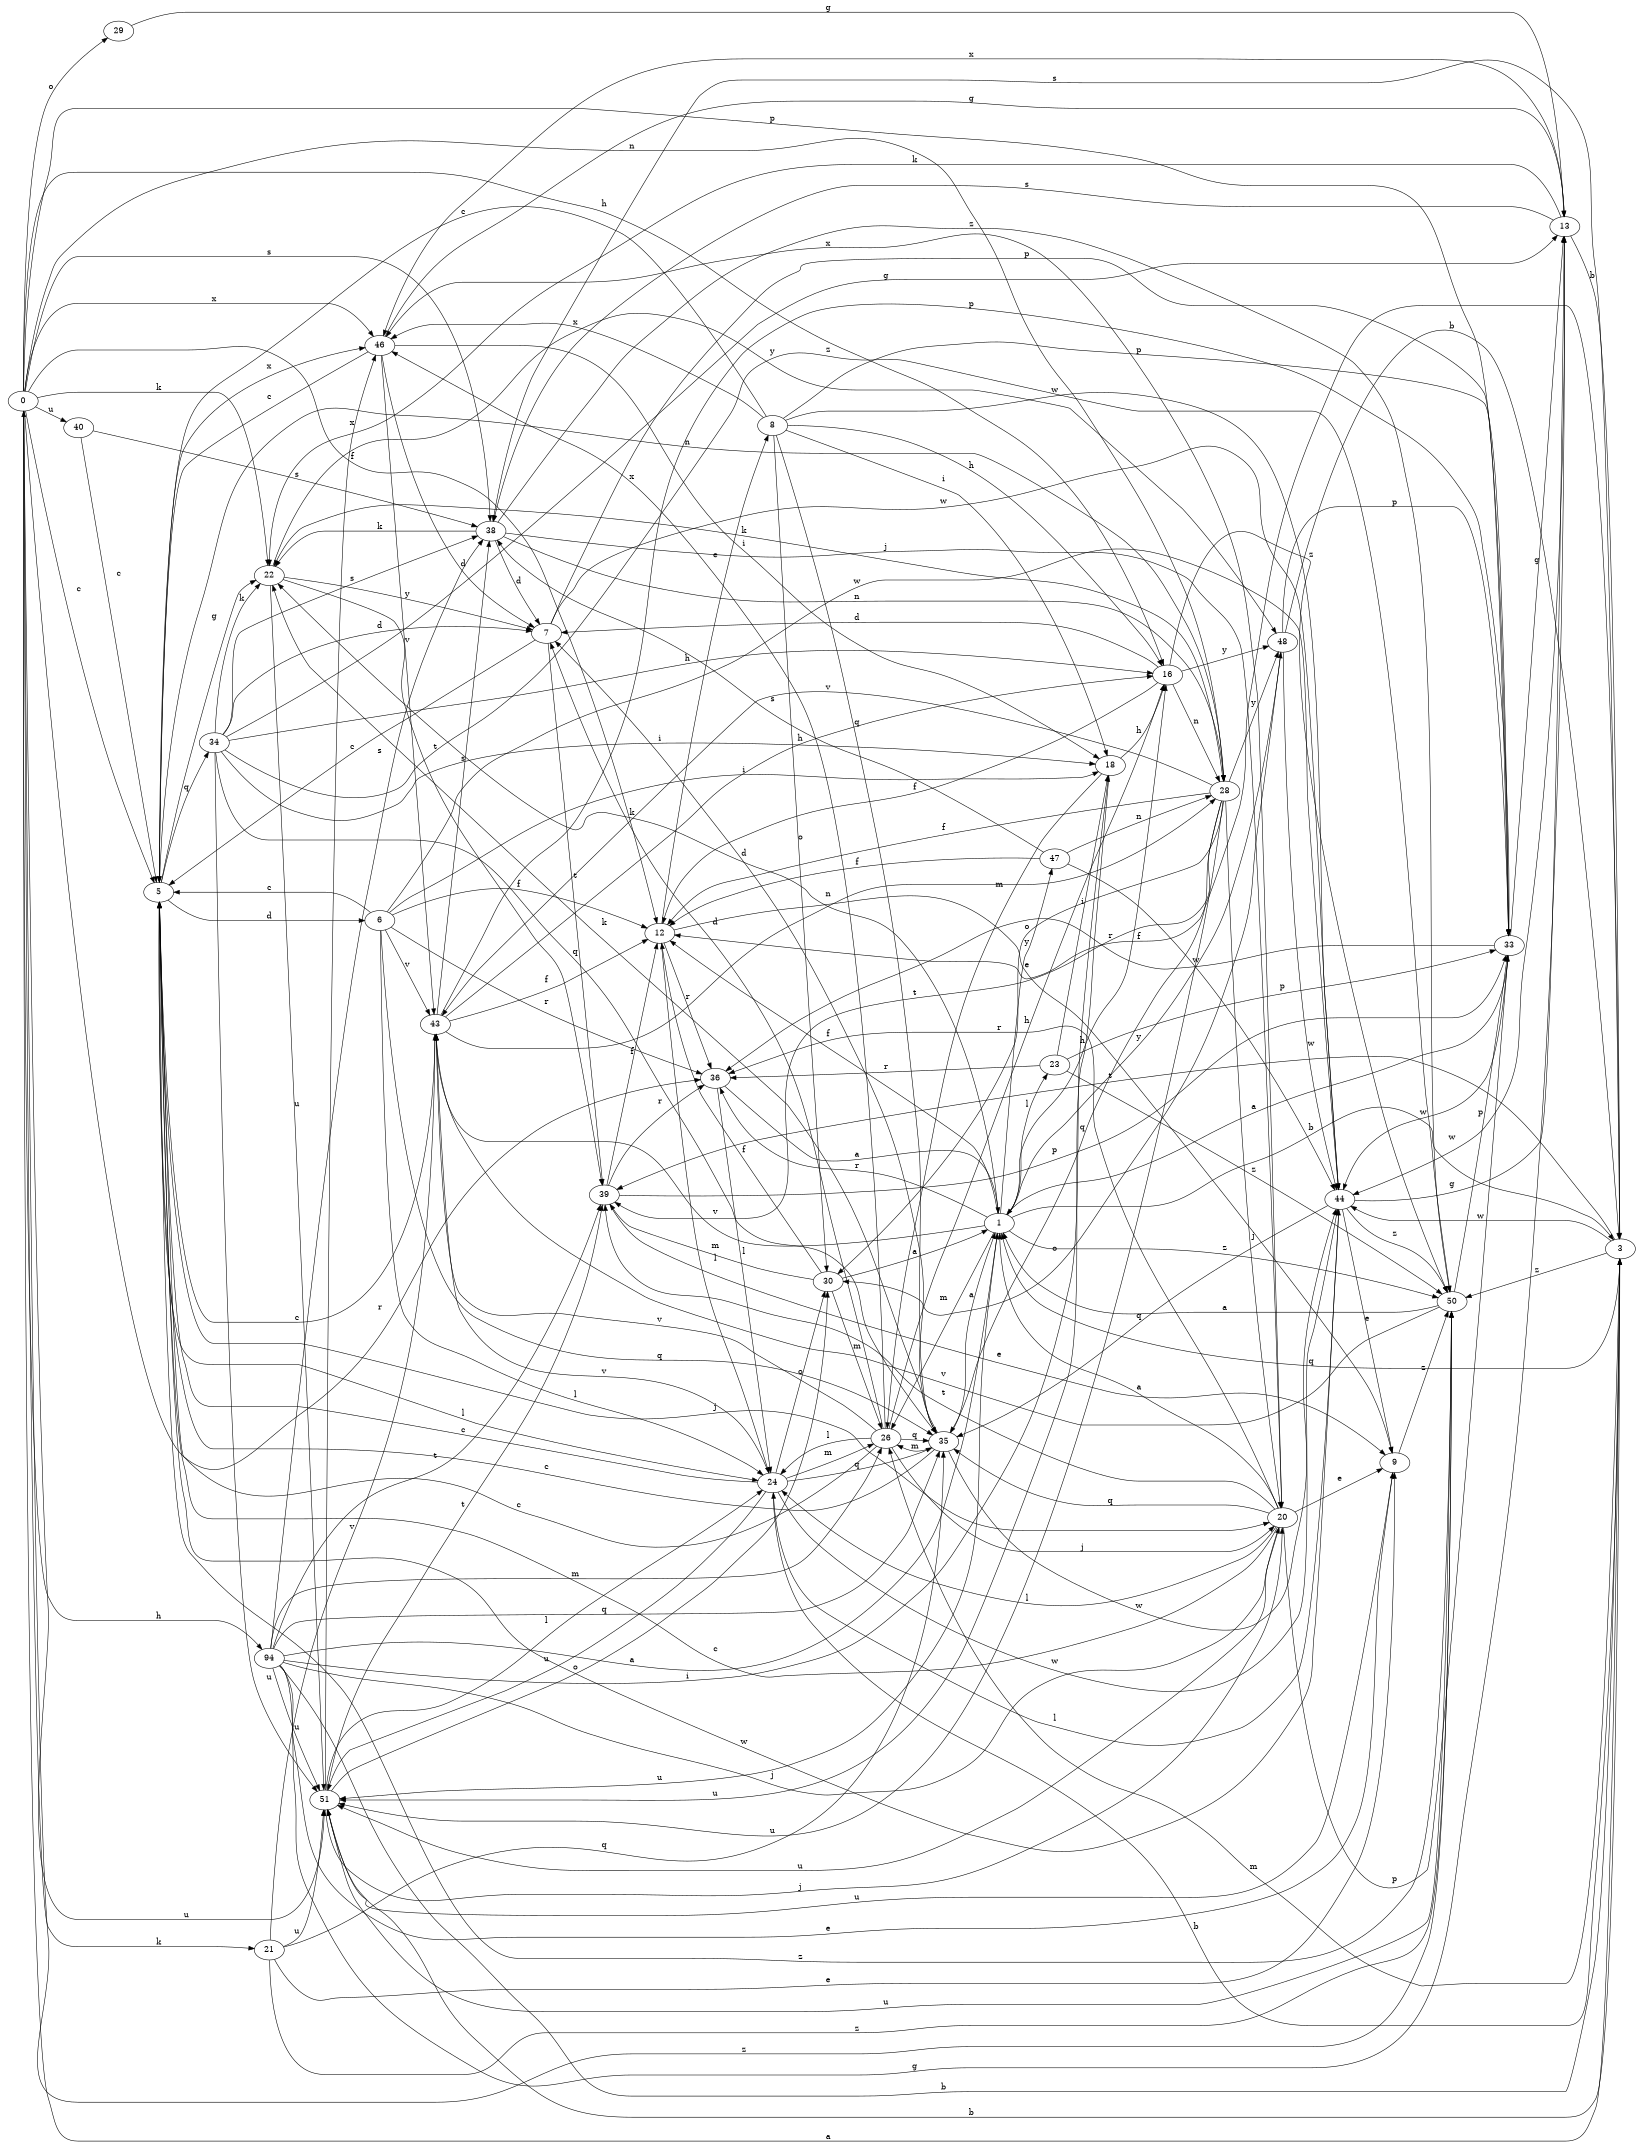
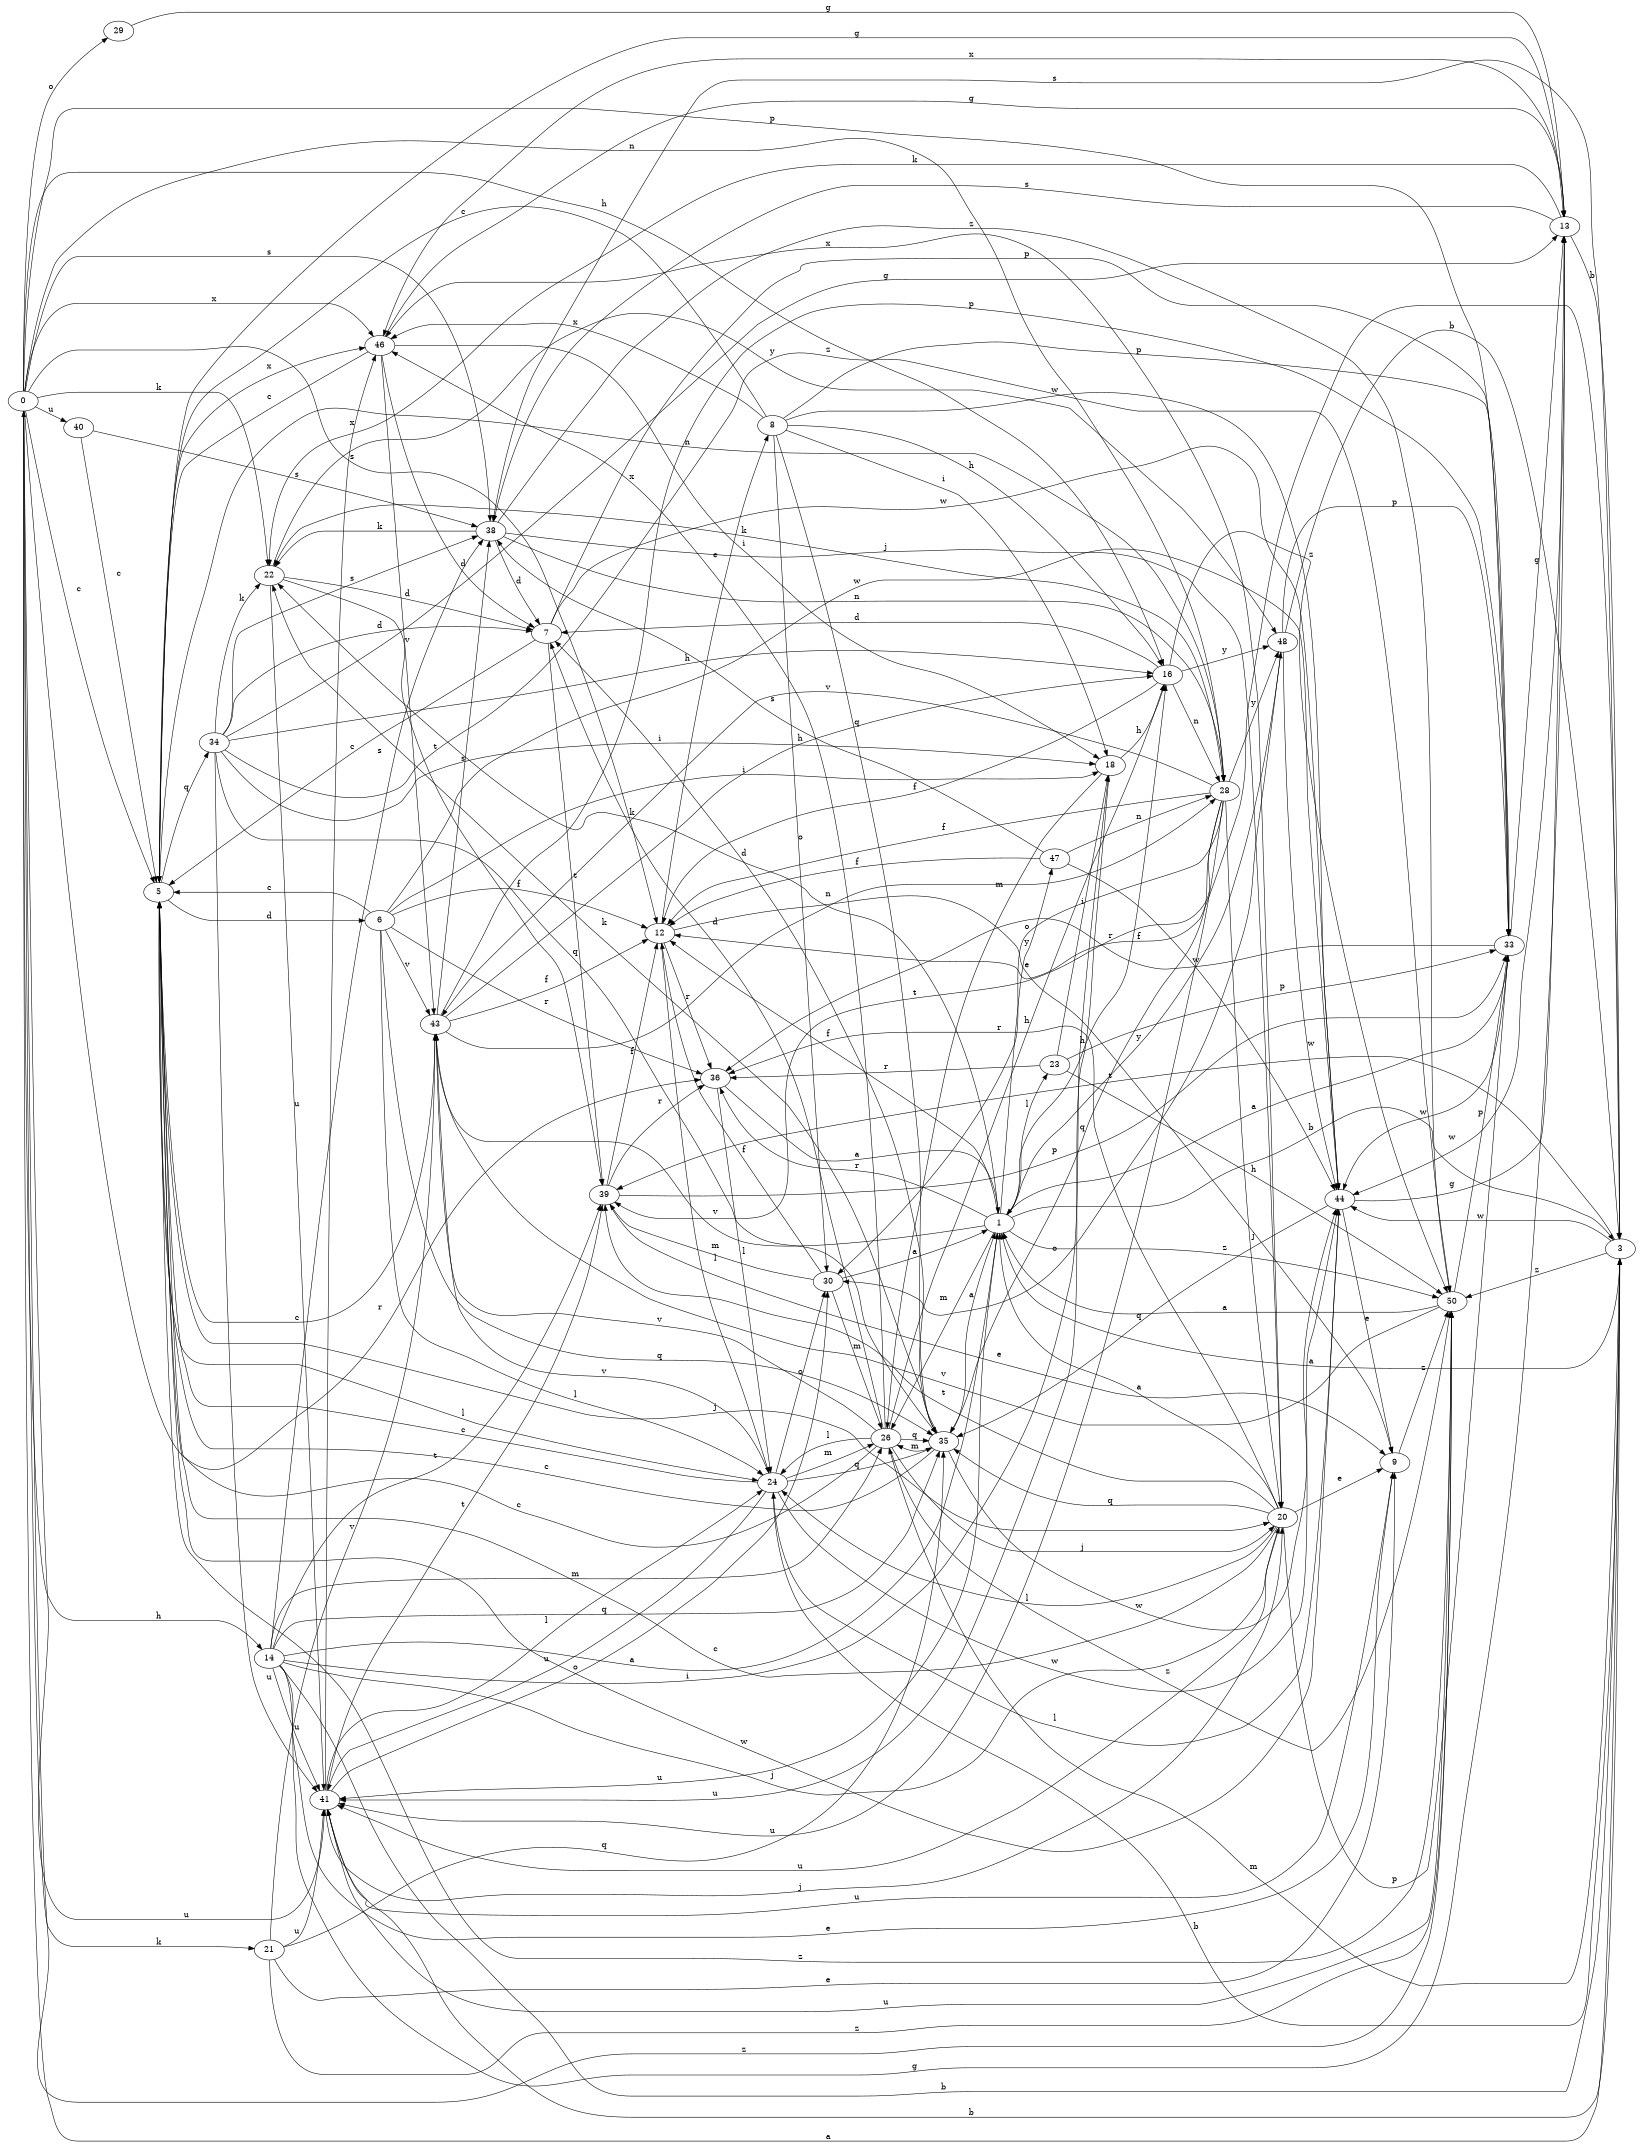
(352, 457) -> (352, 457)
(408, 594) -> (408, 594)
(198, 729) -> (637, 47)
(1254, 1170) -> (1254, 1170)
(1398, 1245) -> (1255, 1727)
(1311, 1361) -> (1311, 1361)
(269, 1658) -> (269, 1658)
(325, 1800) -> (325, 1800)
